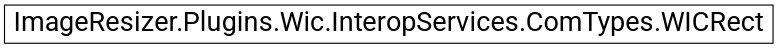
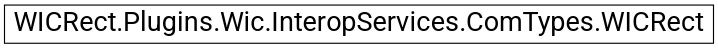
(389, 24) -> (359, 24)
